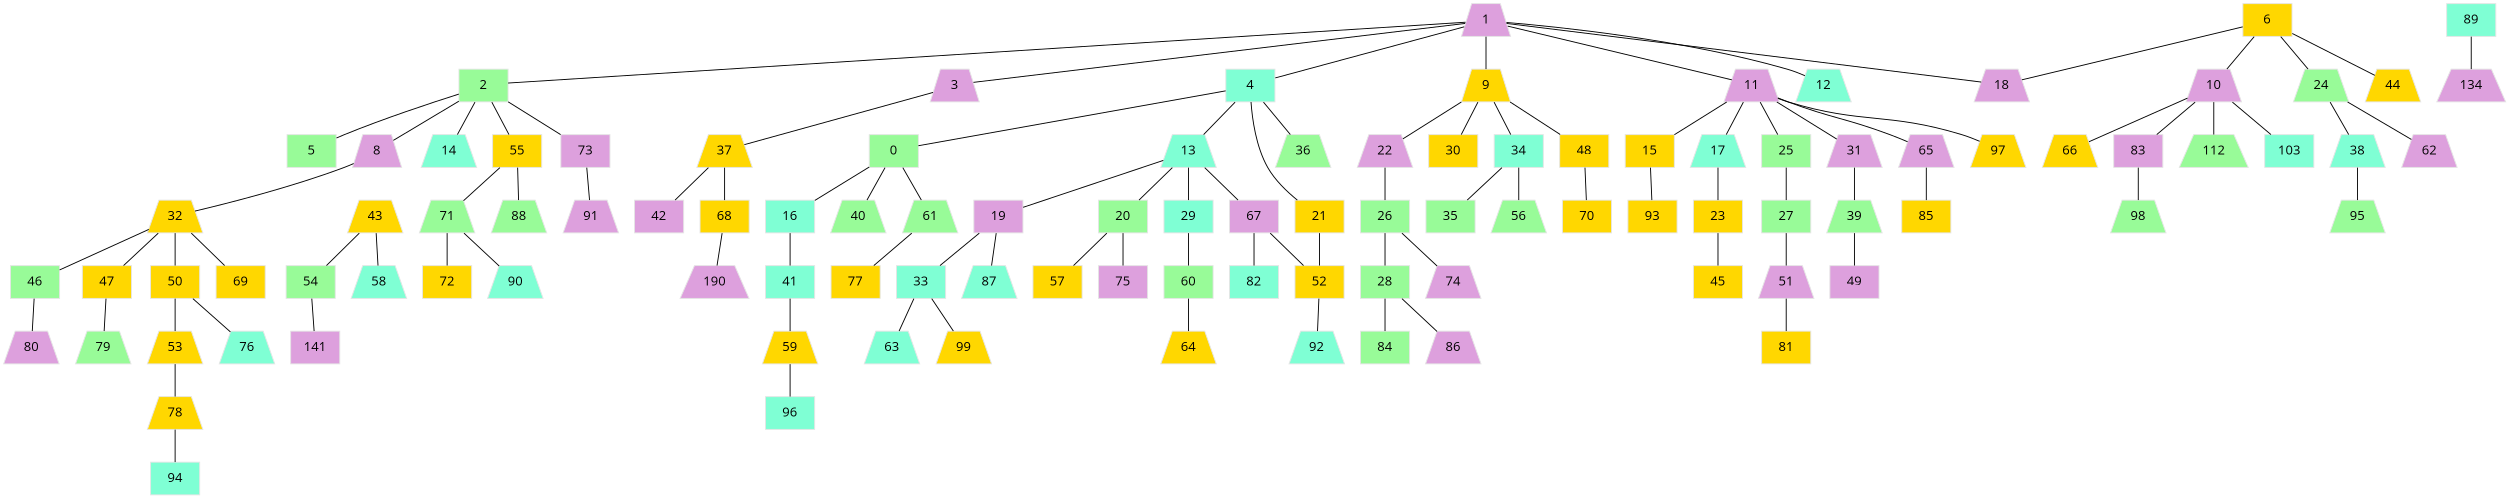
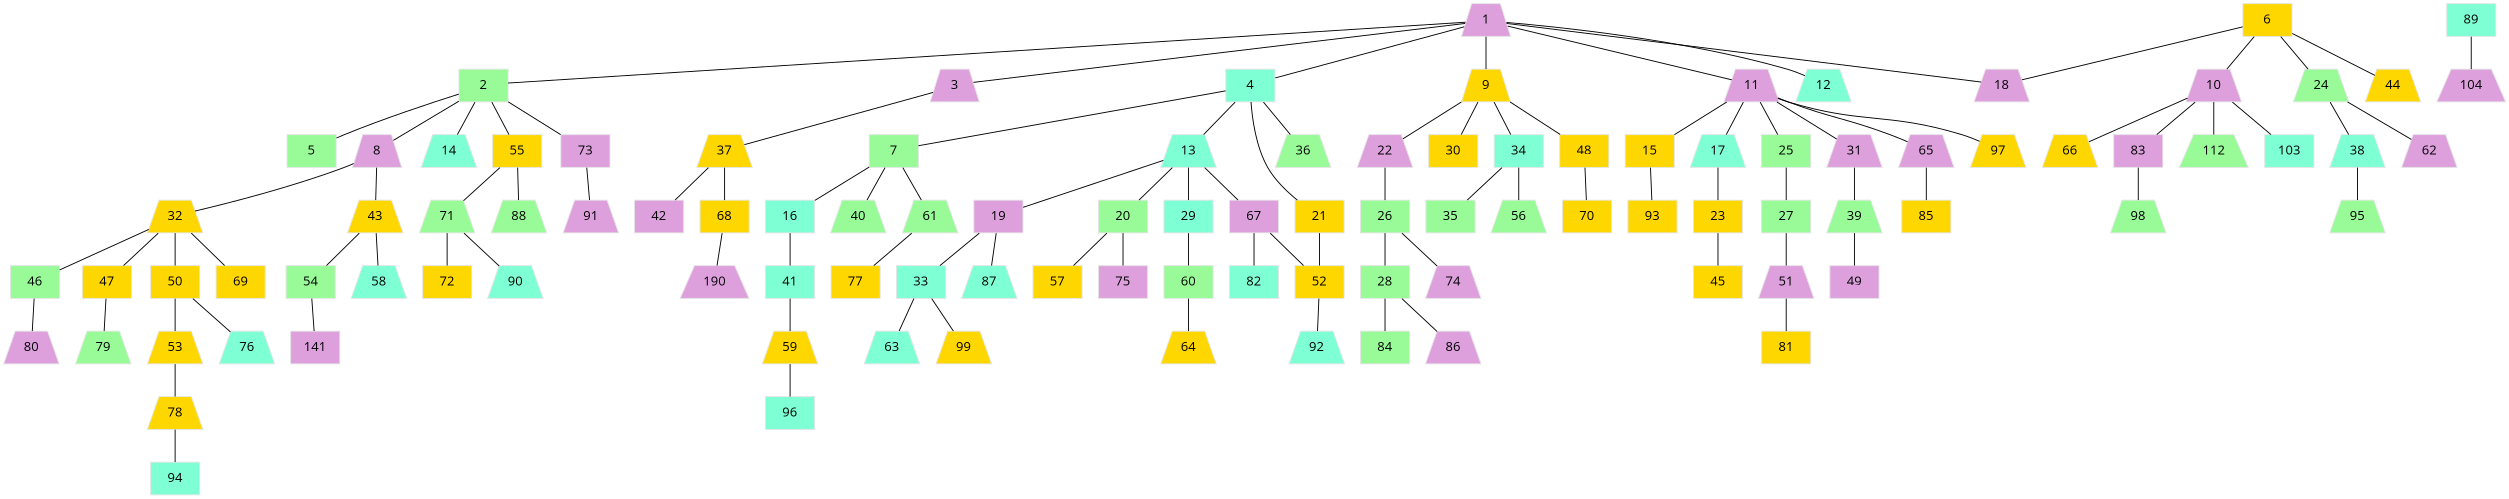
(2471, 86) -> (2471, 86)
(894, 151) -> (894, 151)
none -> (376, 184)
